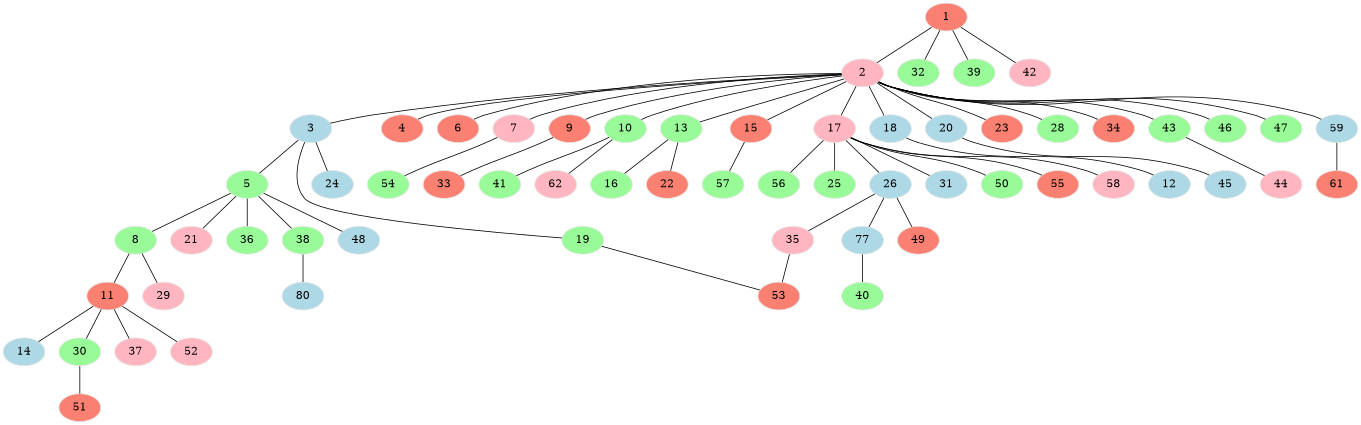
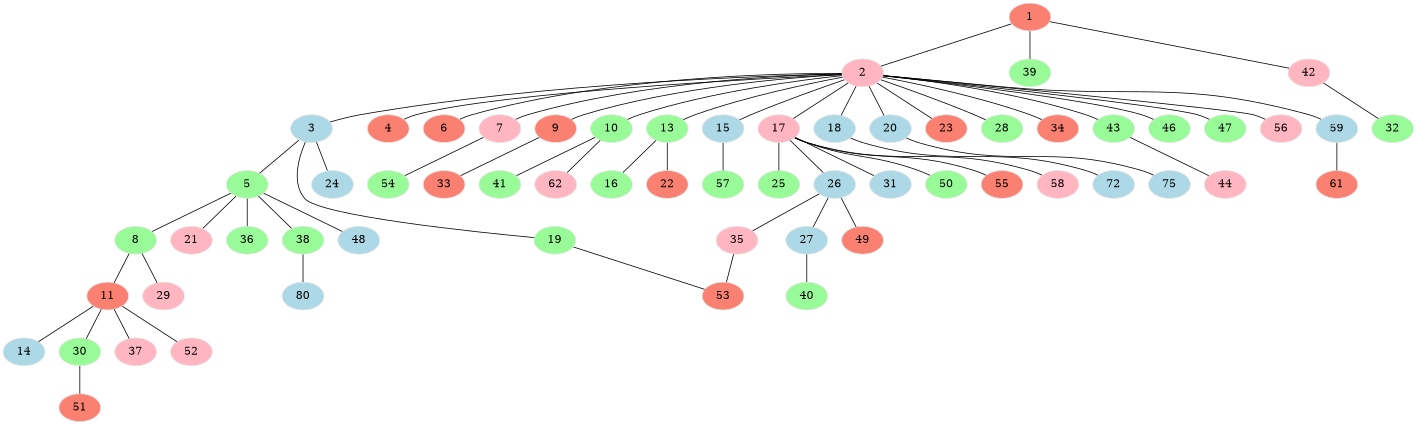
(932, 45) -> (1351, 101)
(751, 129) -> (723, 129)
(807, 156) -> (1161, 103)
(779, 184) -> (1281, 129)
(1169, 184) -> (1114, 184)
(1225, 184) -> (1169, 184)
(863, 240) -> (807, 240)
